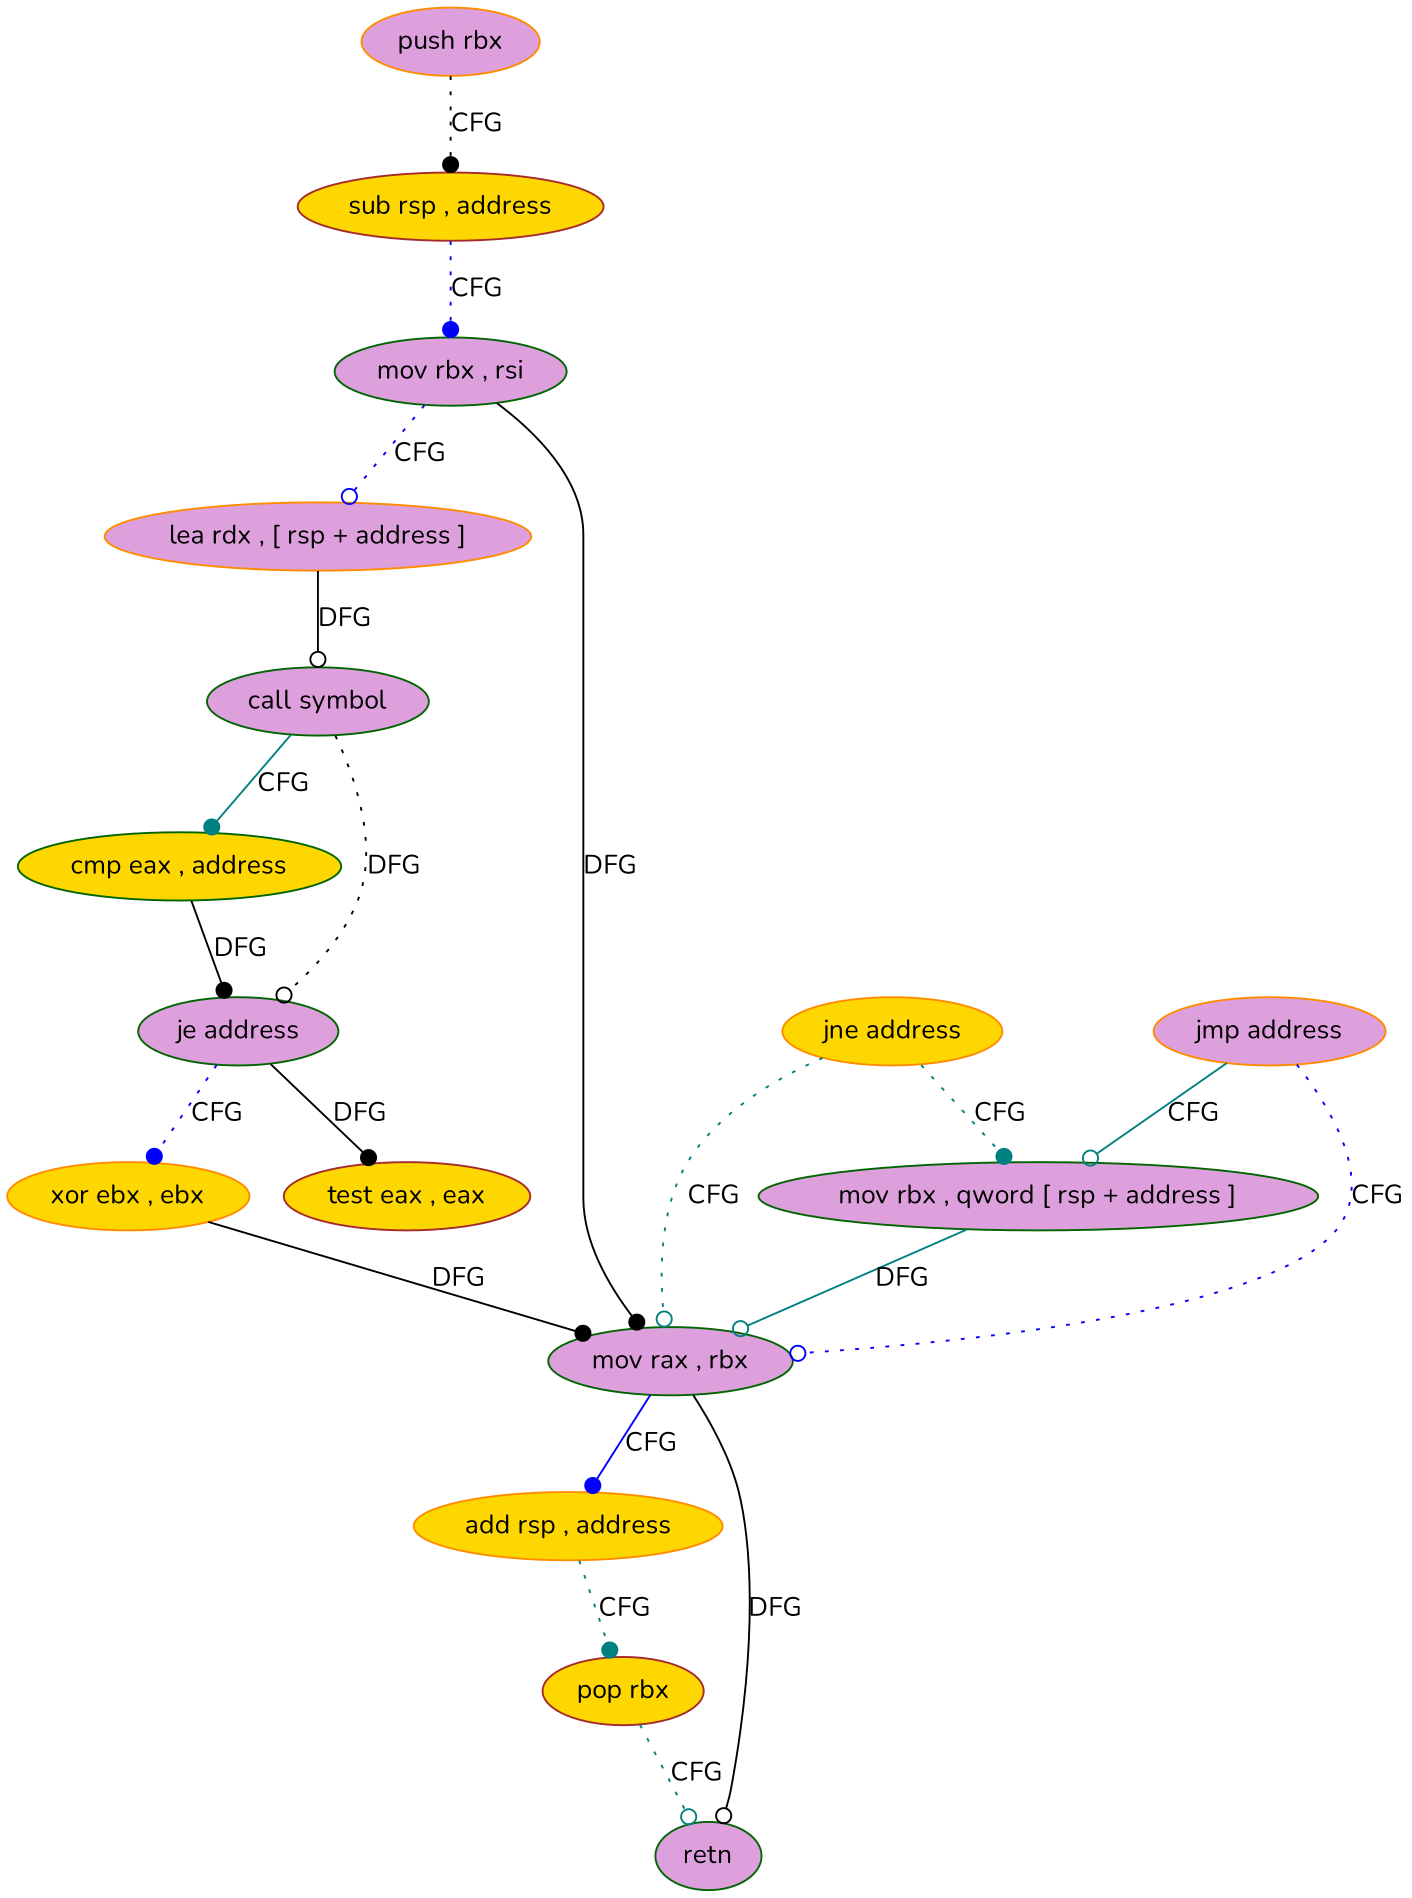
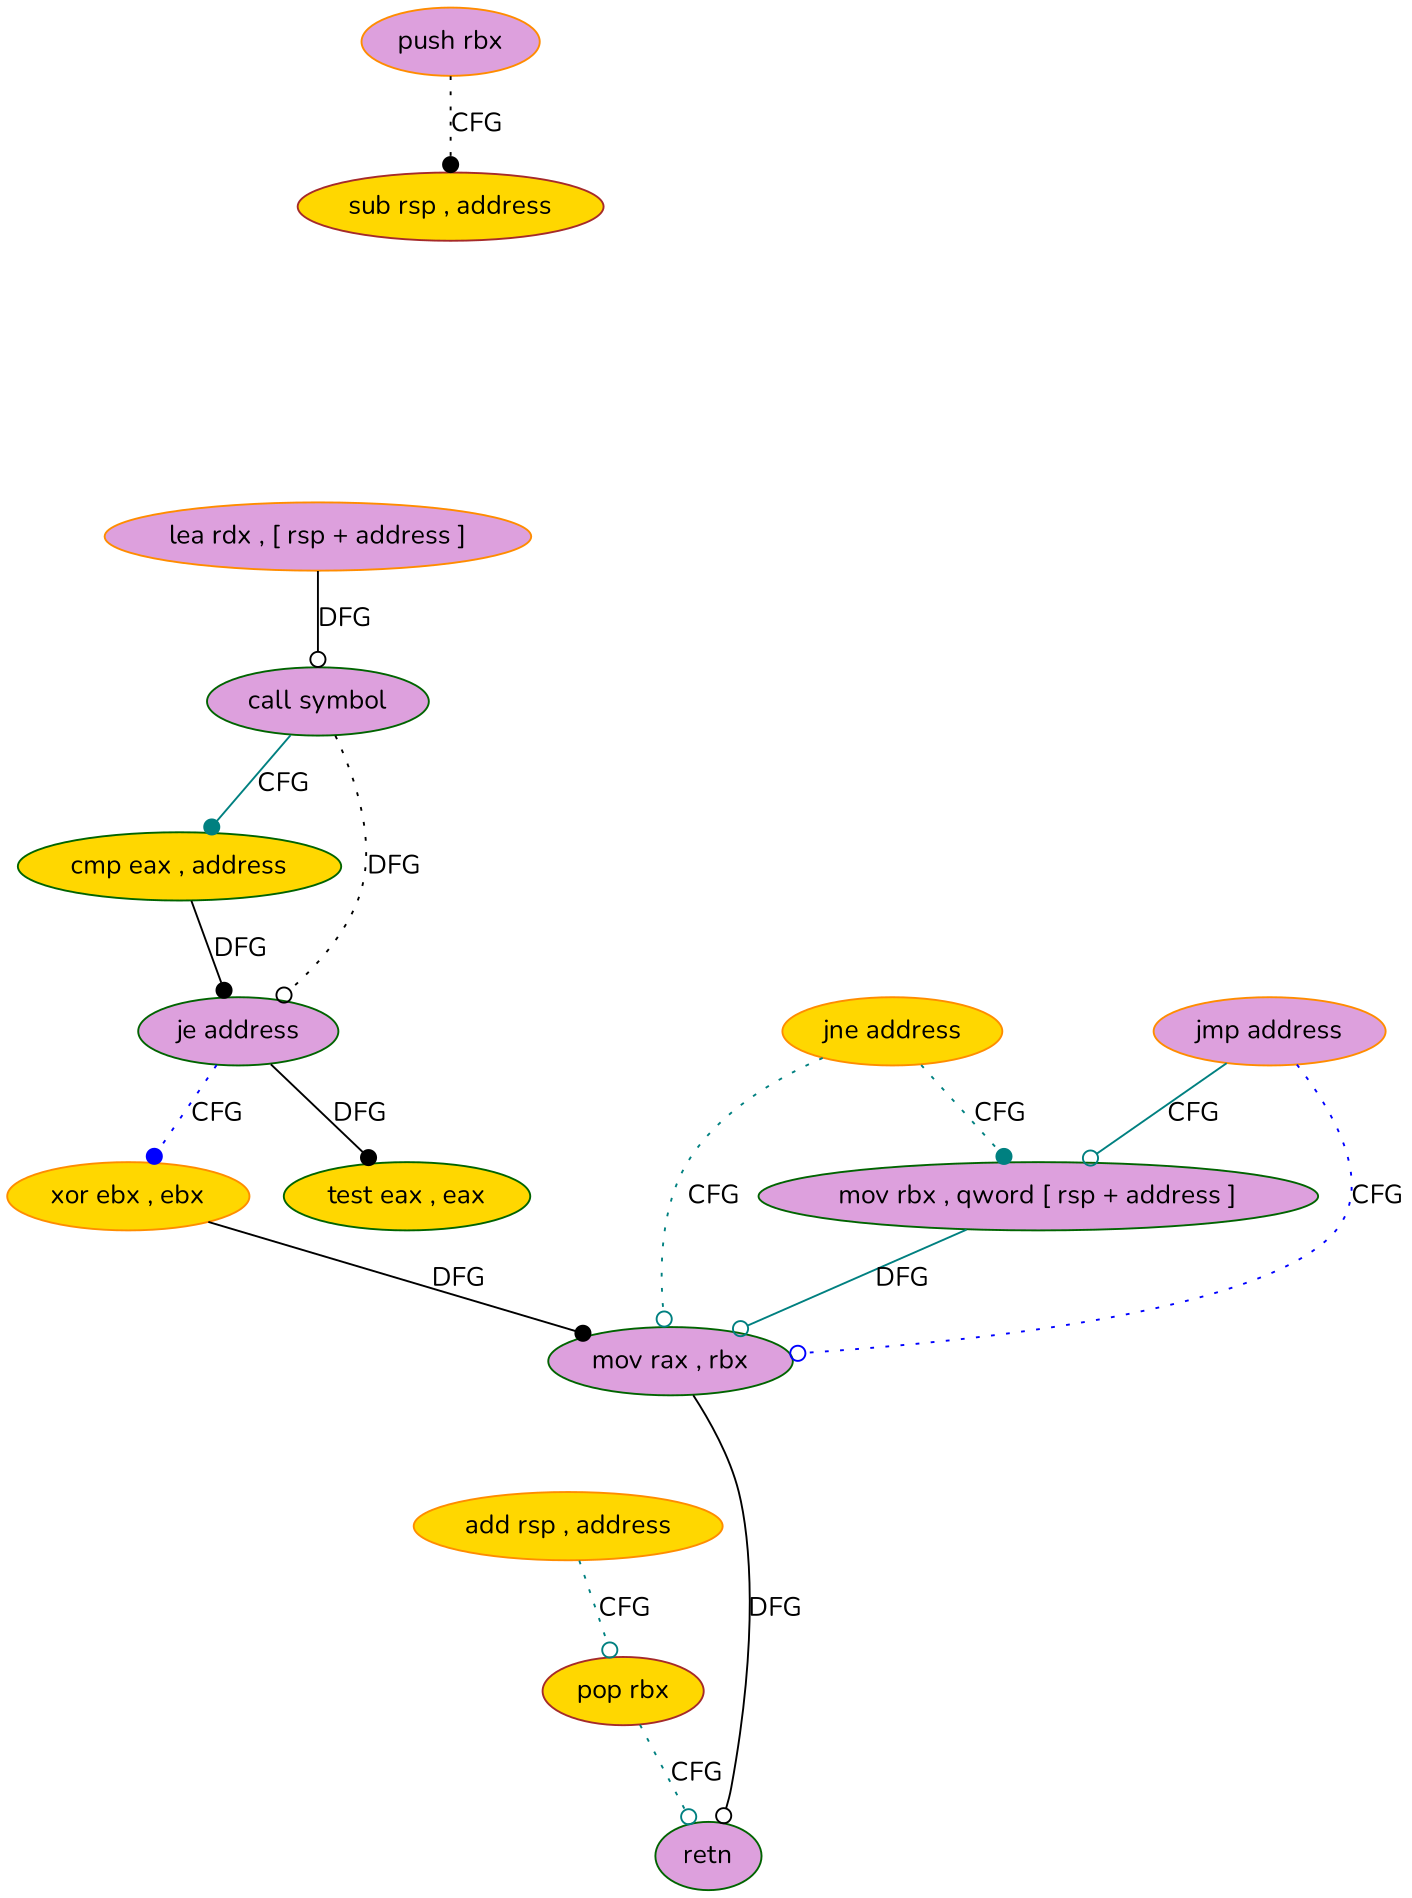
(451, 372) -> none
(407, 1196) -> (407, 1196)
(624, 1437) -> none
(593, 1602) -> (593, 1602)
